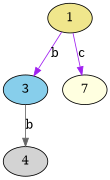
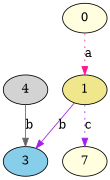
none -> (85, 18)
(77, 50) -> (85, 121)
(26, 121) -> (26, 121)
